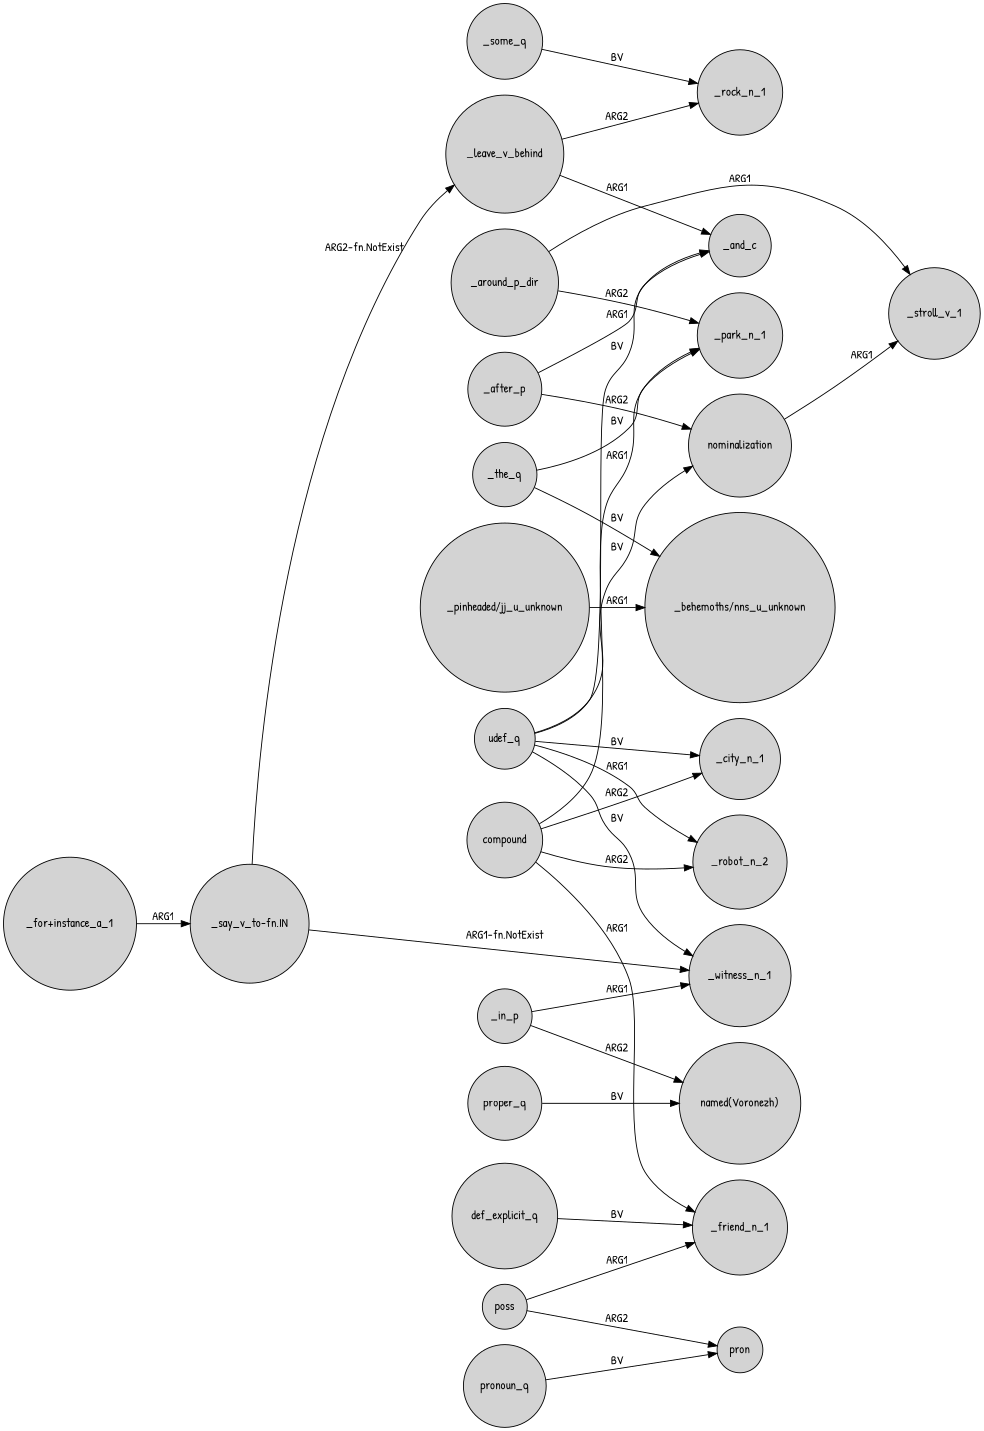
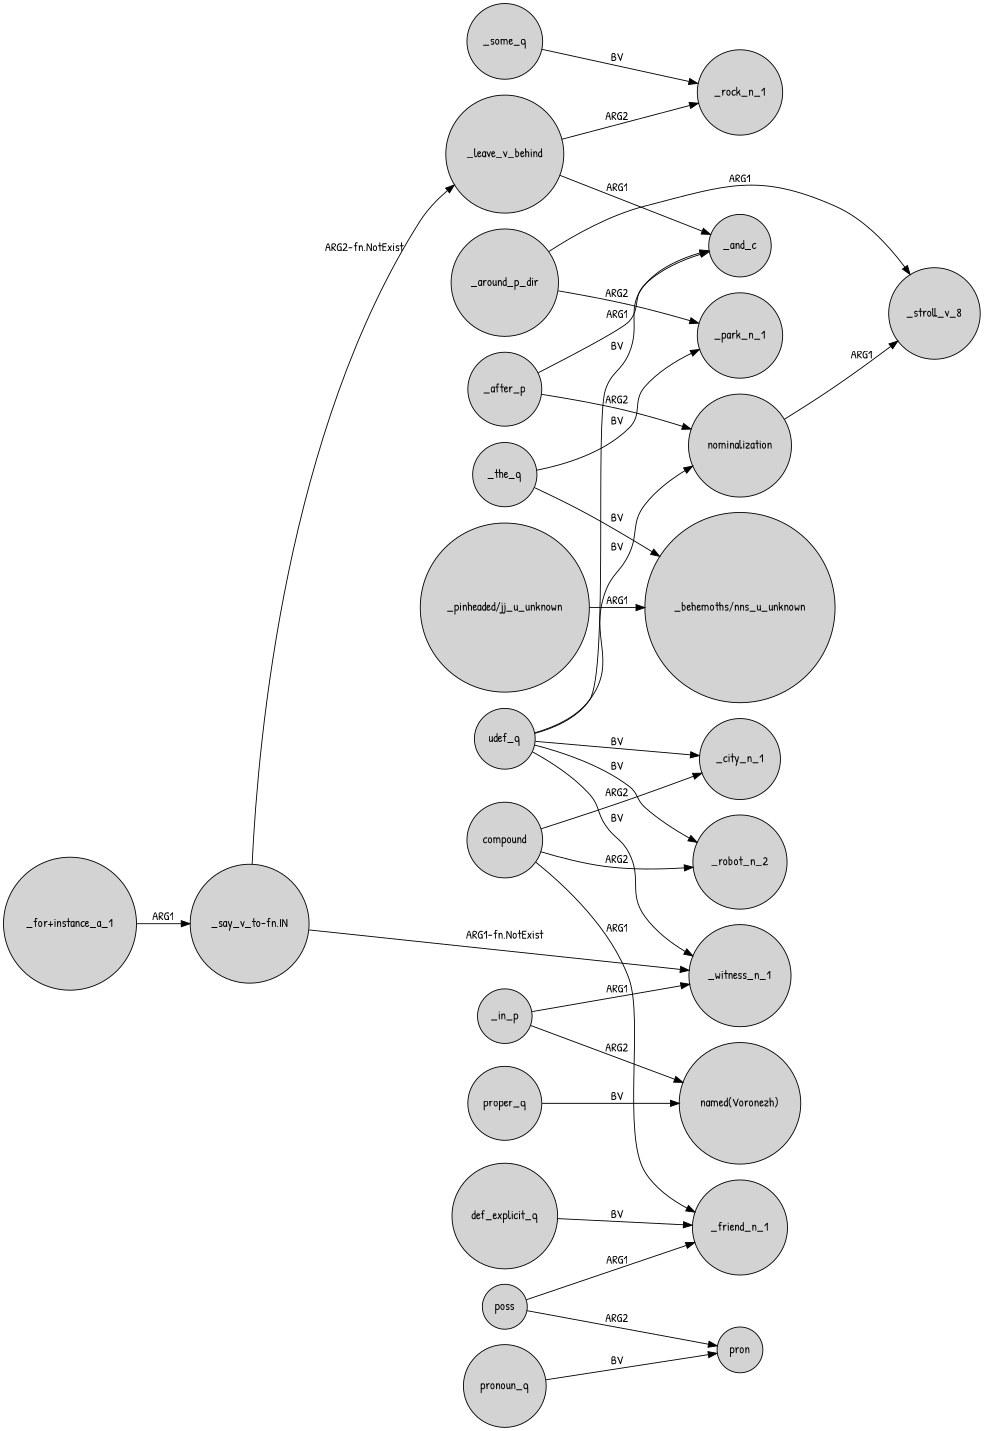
(934, 313) -> (934, 313)
(606, 505) -> none
(617, 767) -> (617, 767)
